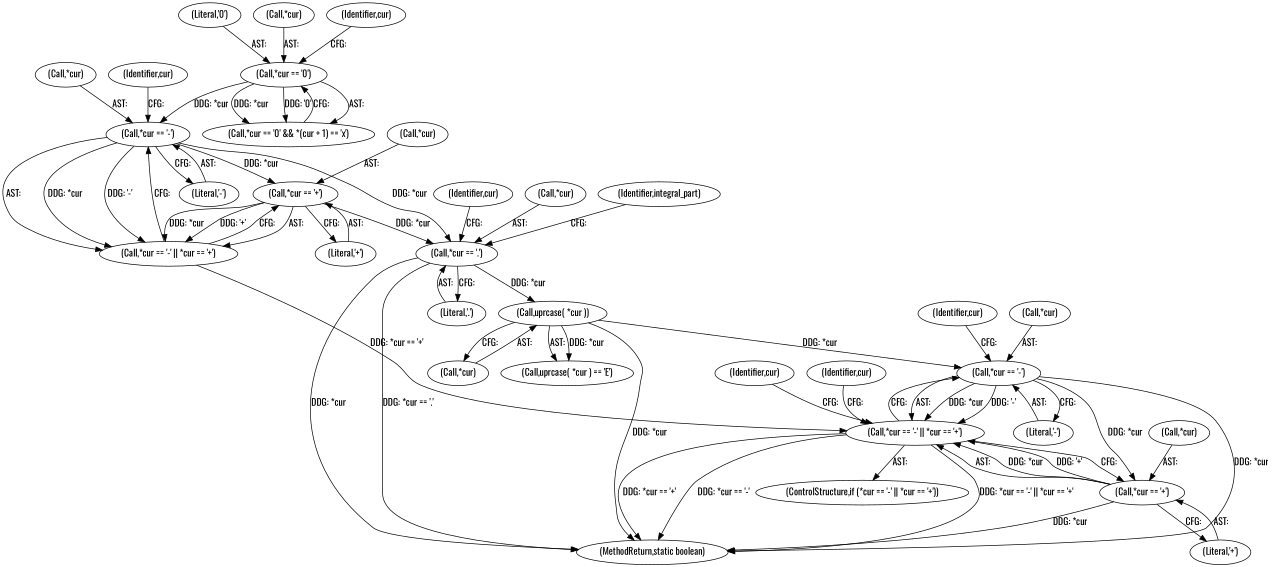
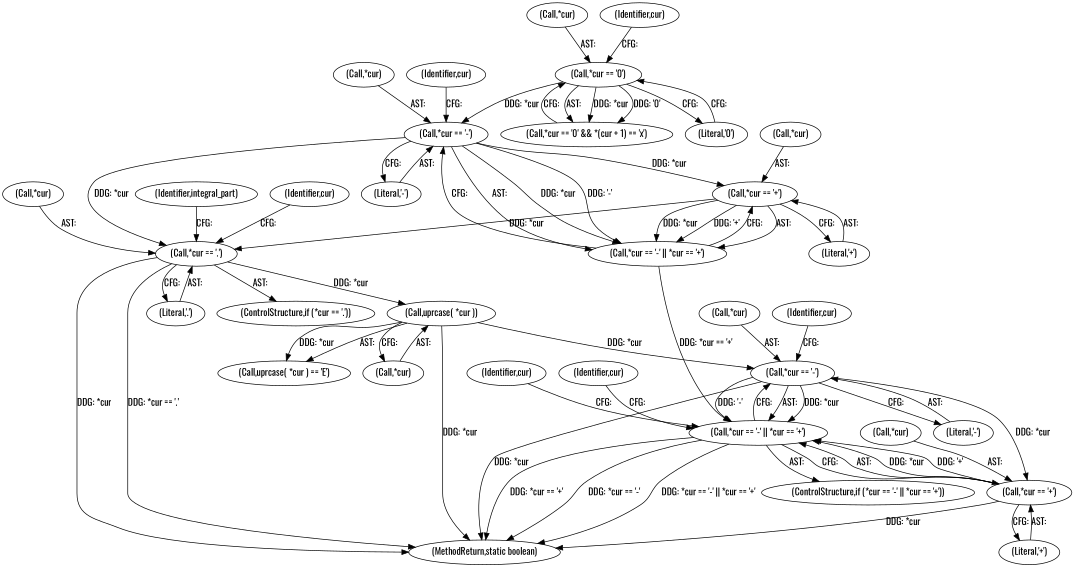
(260, 45) -> (720, 105)
none -> (663, 99)
none -> (296, 314)
